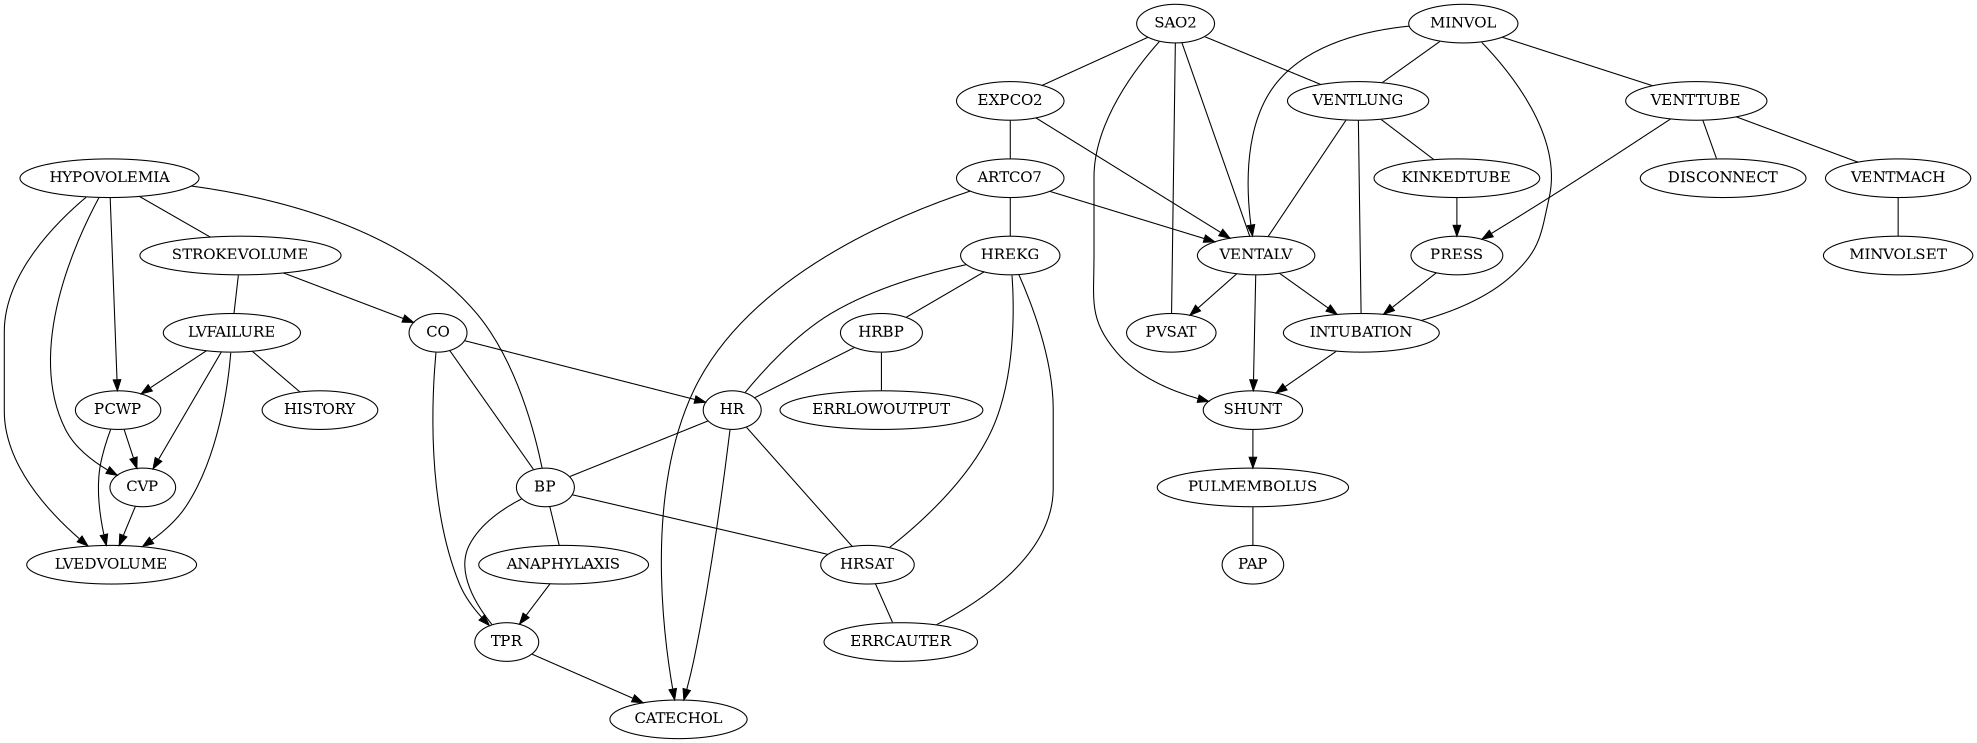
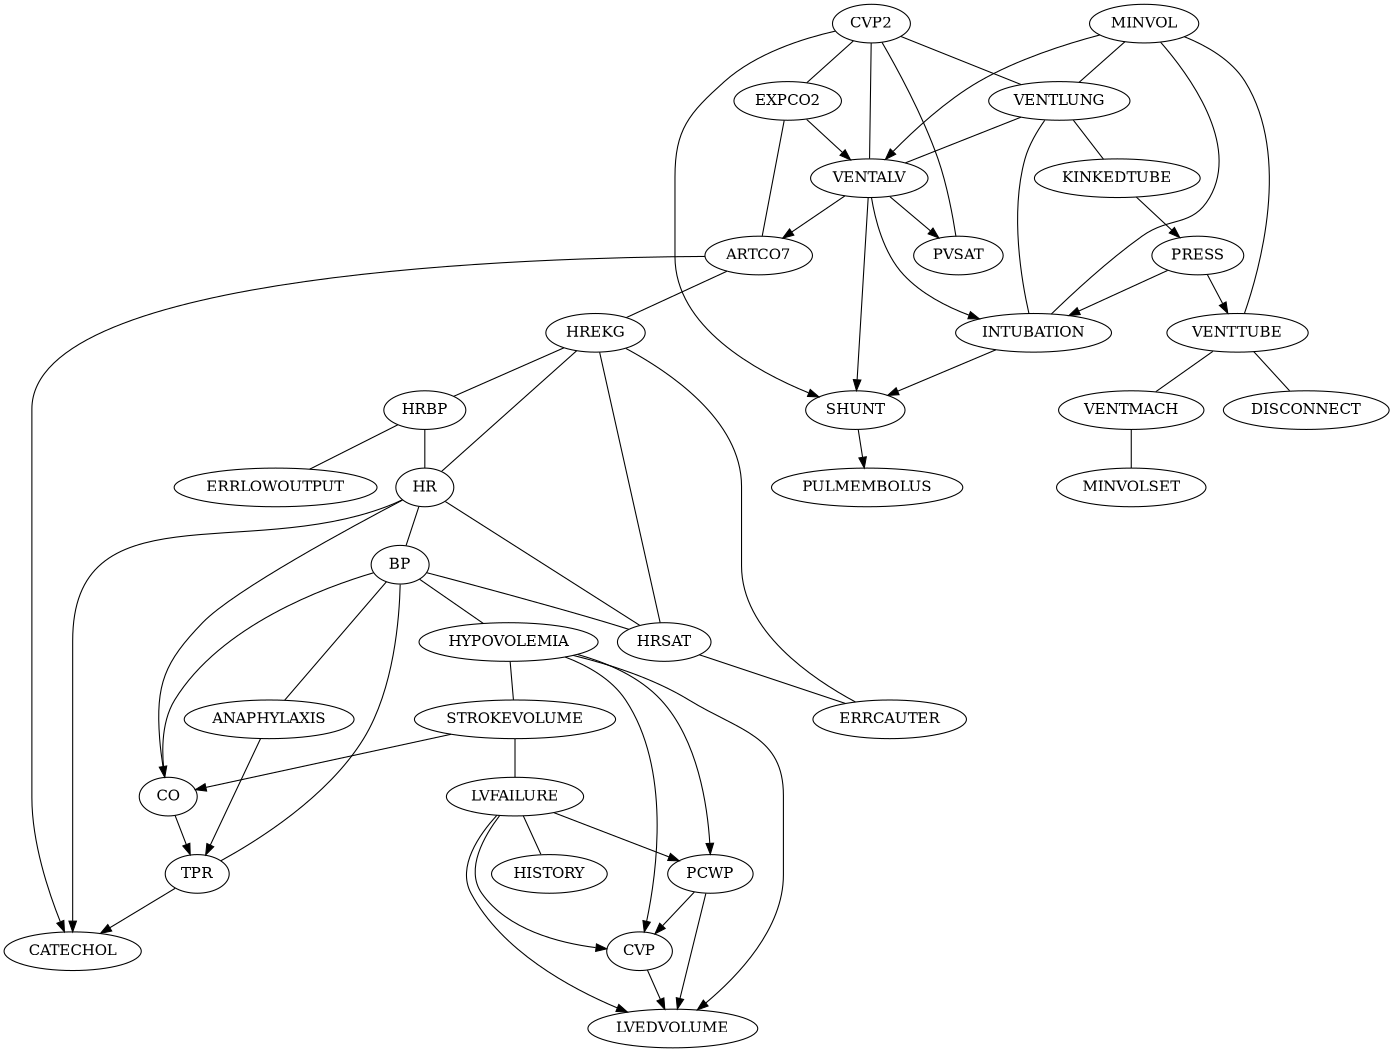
(1176, 24) -> (871, 24)
(1581, 177) -> (1215, 289)
(1127, 215) -> (818, 214)
(580, 370) -> (233, 599)
(1253, 565) -> none
